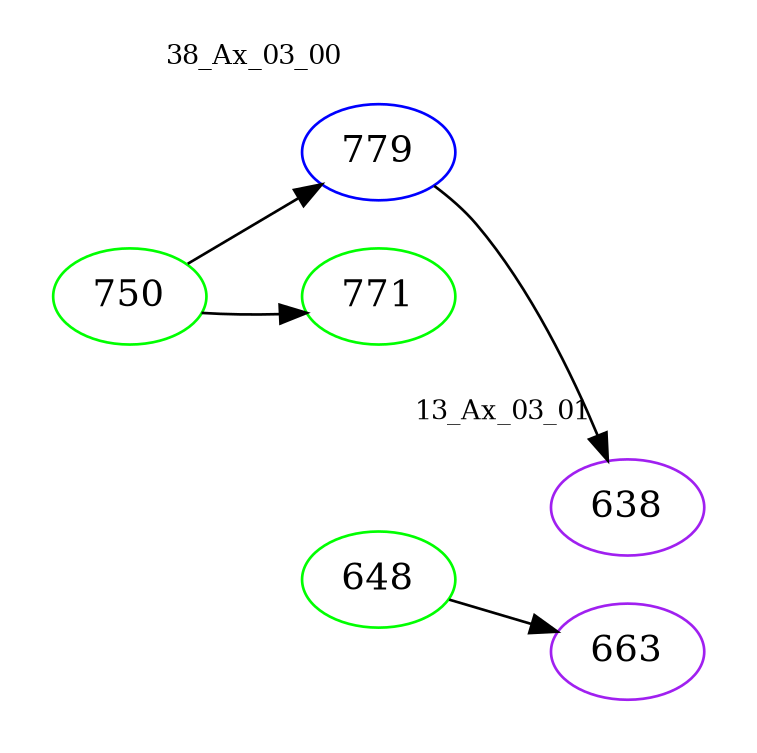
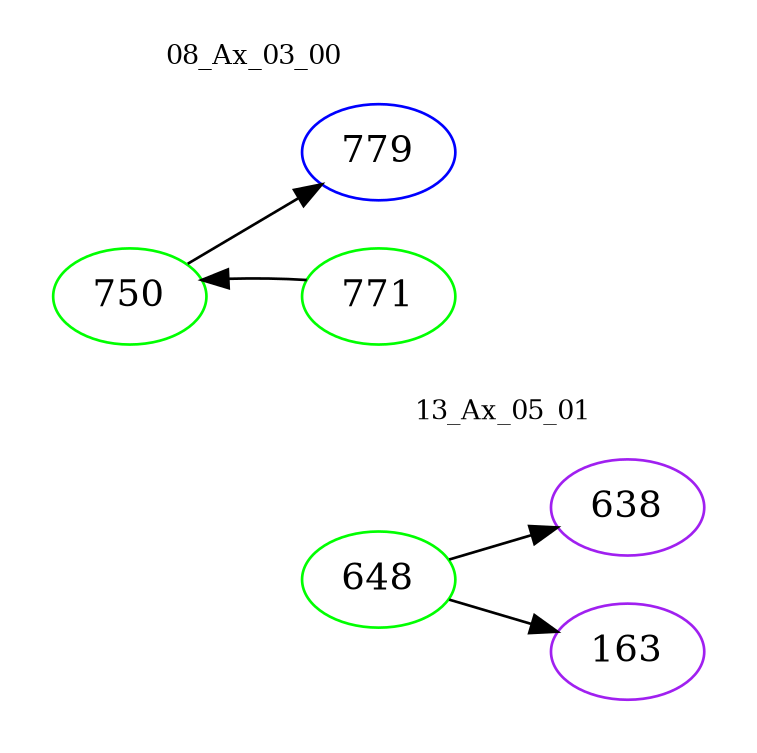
(254, 57) -> (254, 57)
(530, 301) -> (490, 547)
(240, 314) -> (268, 279)
(503, 413) -> (503, 413)
(628, 652) -> (628, 652)
